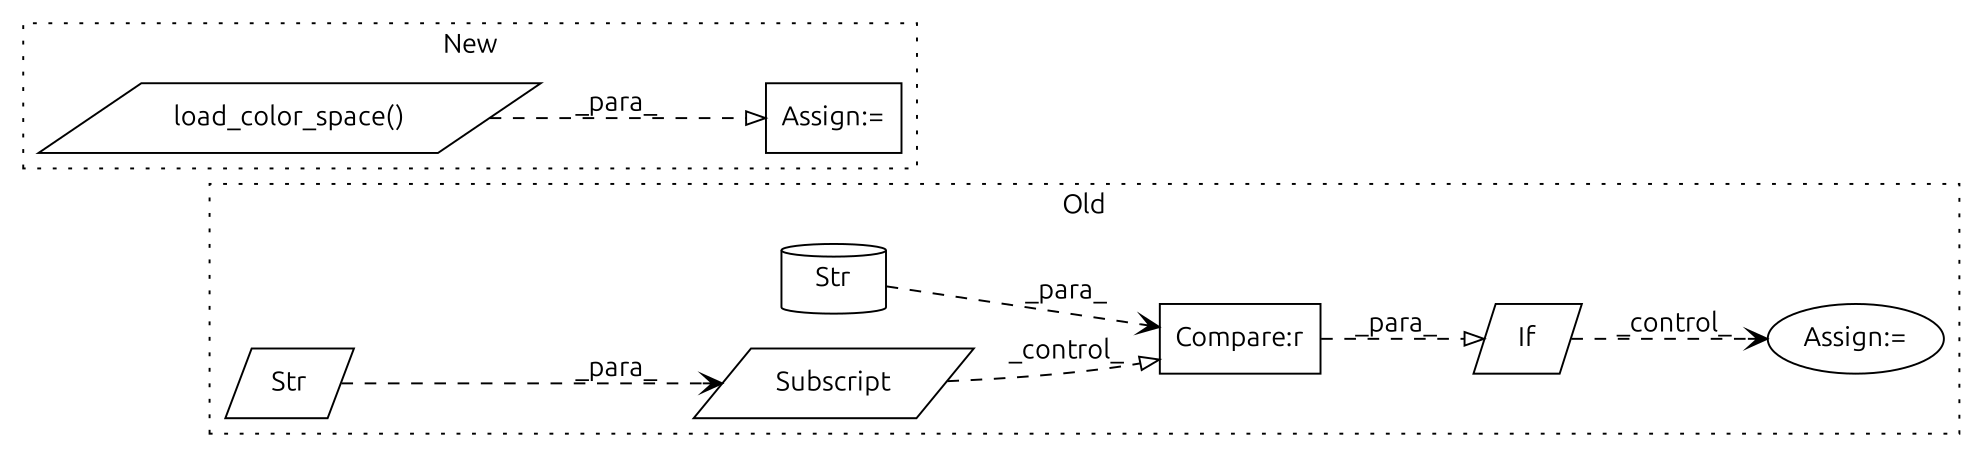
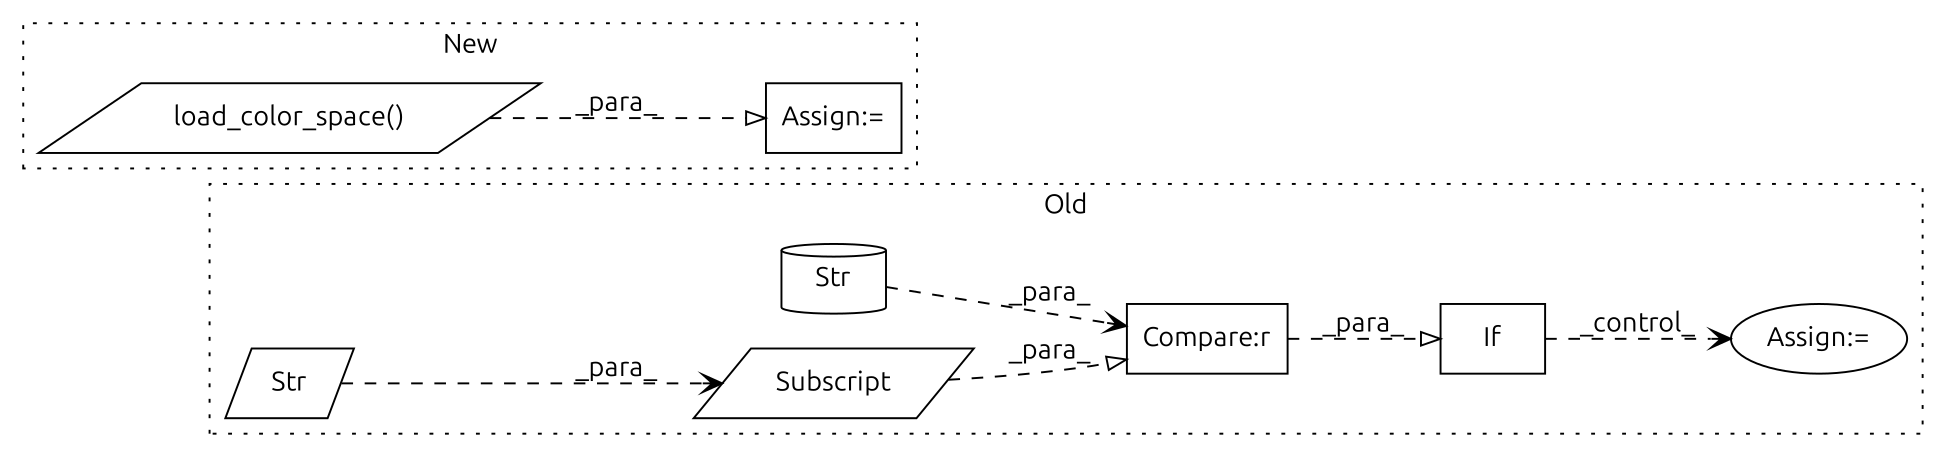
(1528, 339) -> (1493, 339)
(1067, 351) -> (1050, 351)
